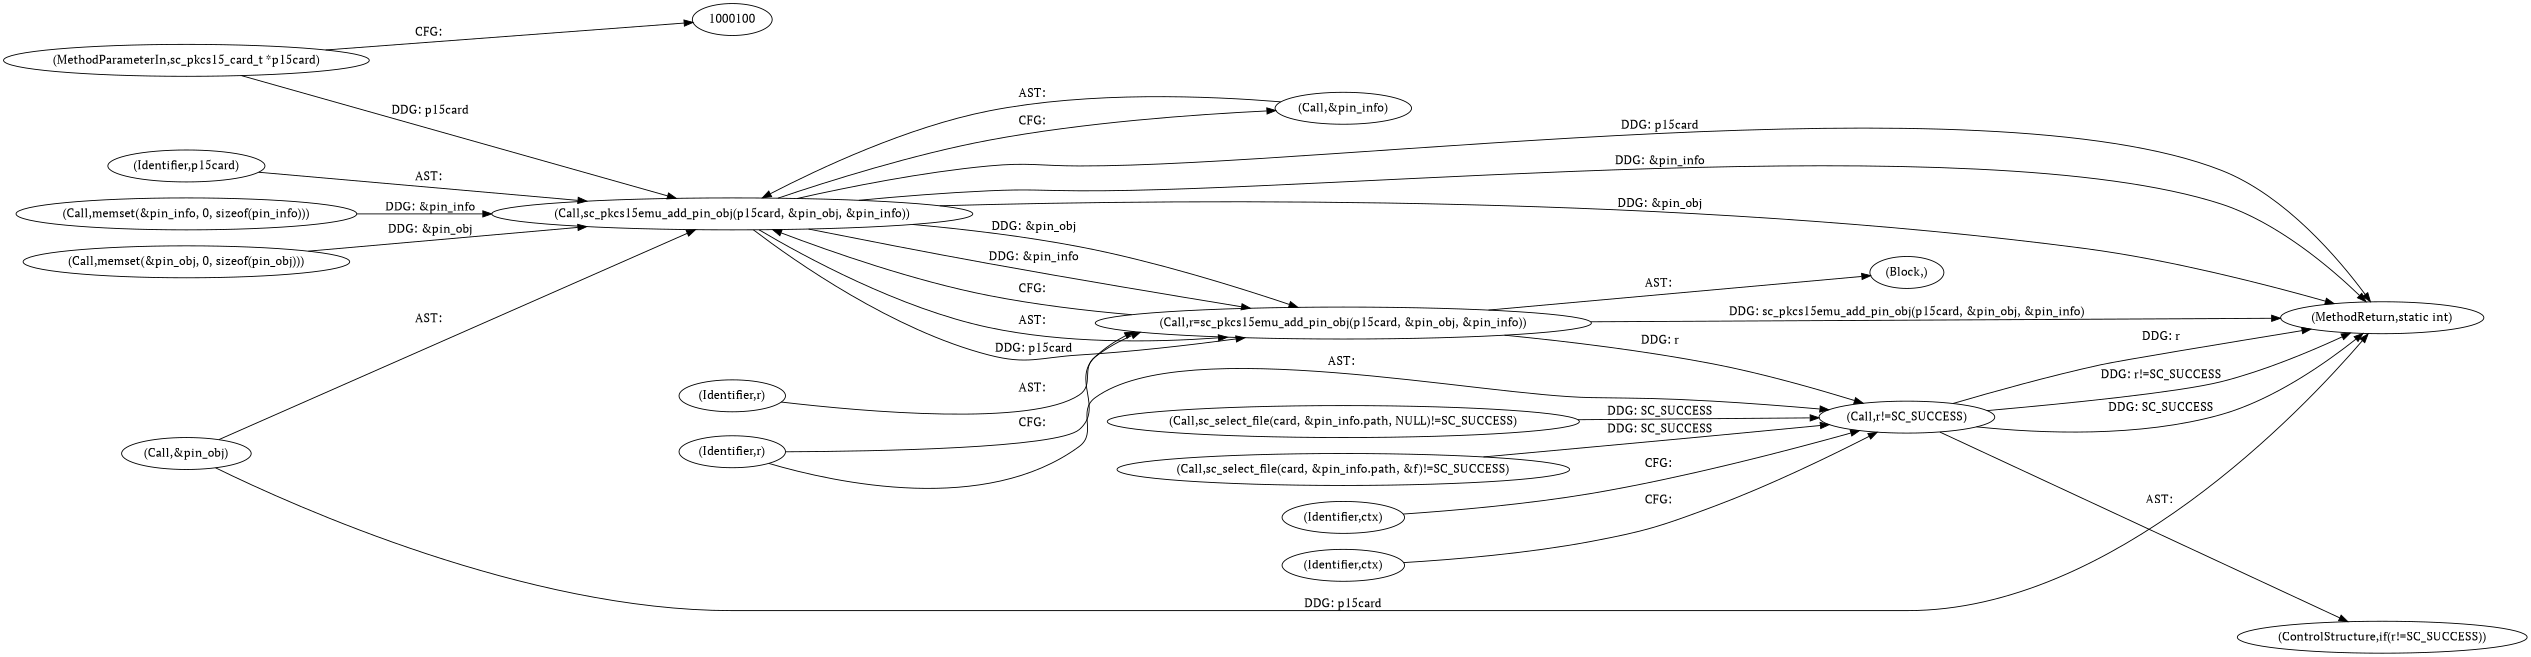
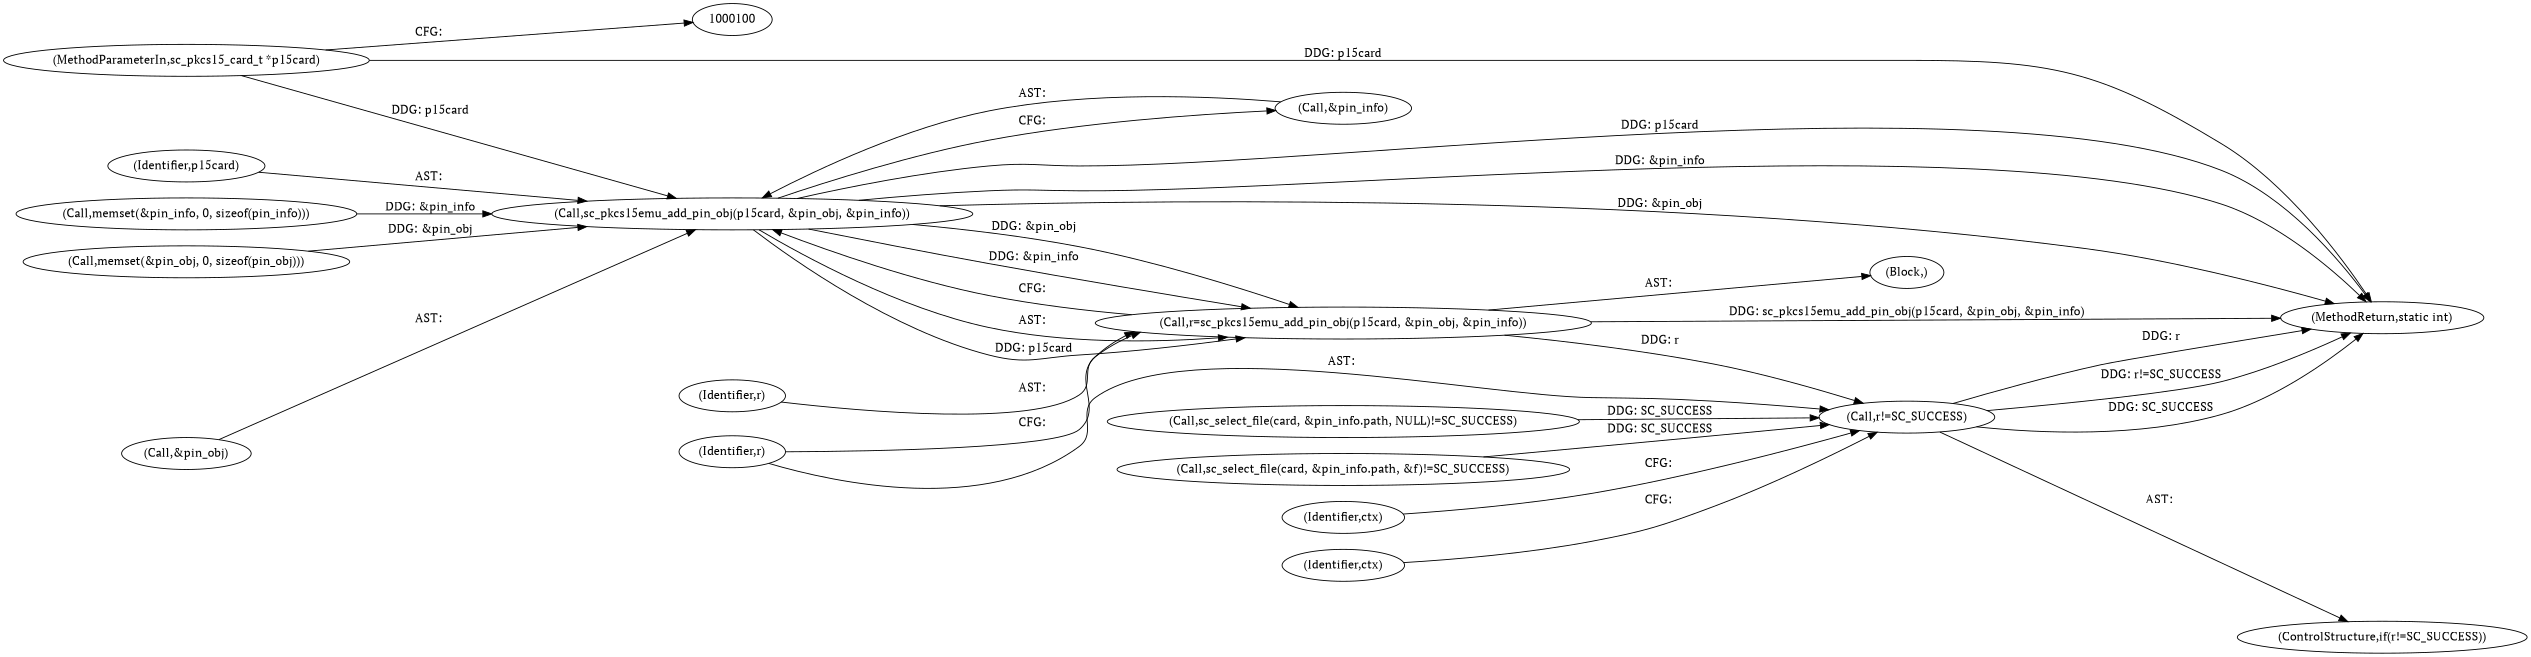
(1322, 611) -> (1409, 60)
